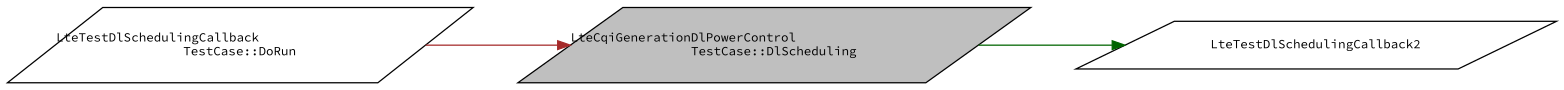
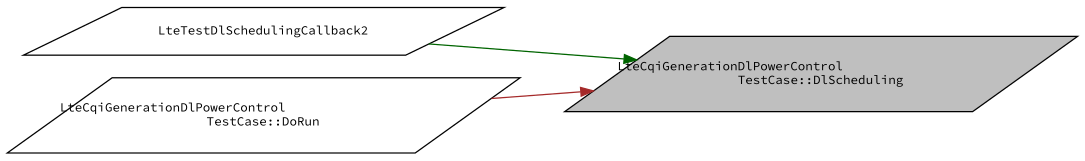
(240, 45) -> (264, 115)
(1045, 45) -> (526, 51)
